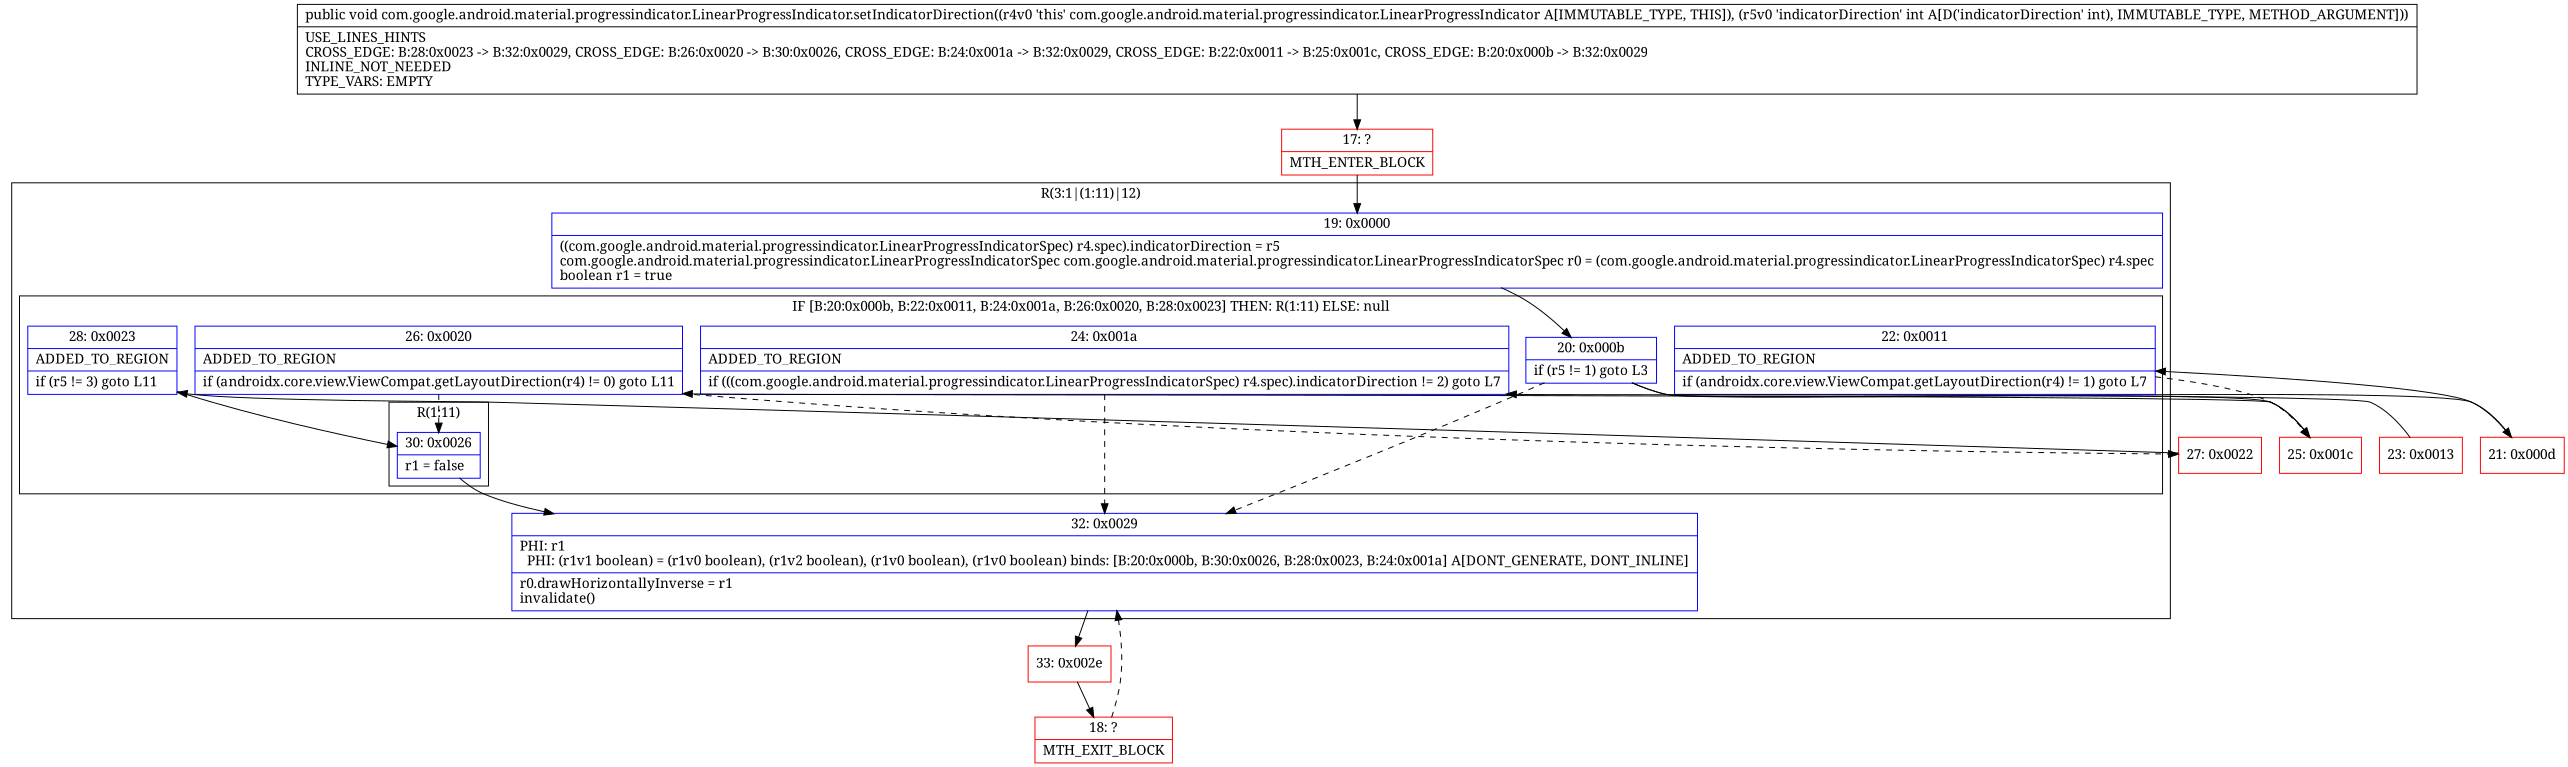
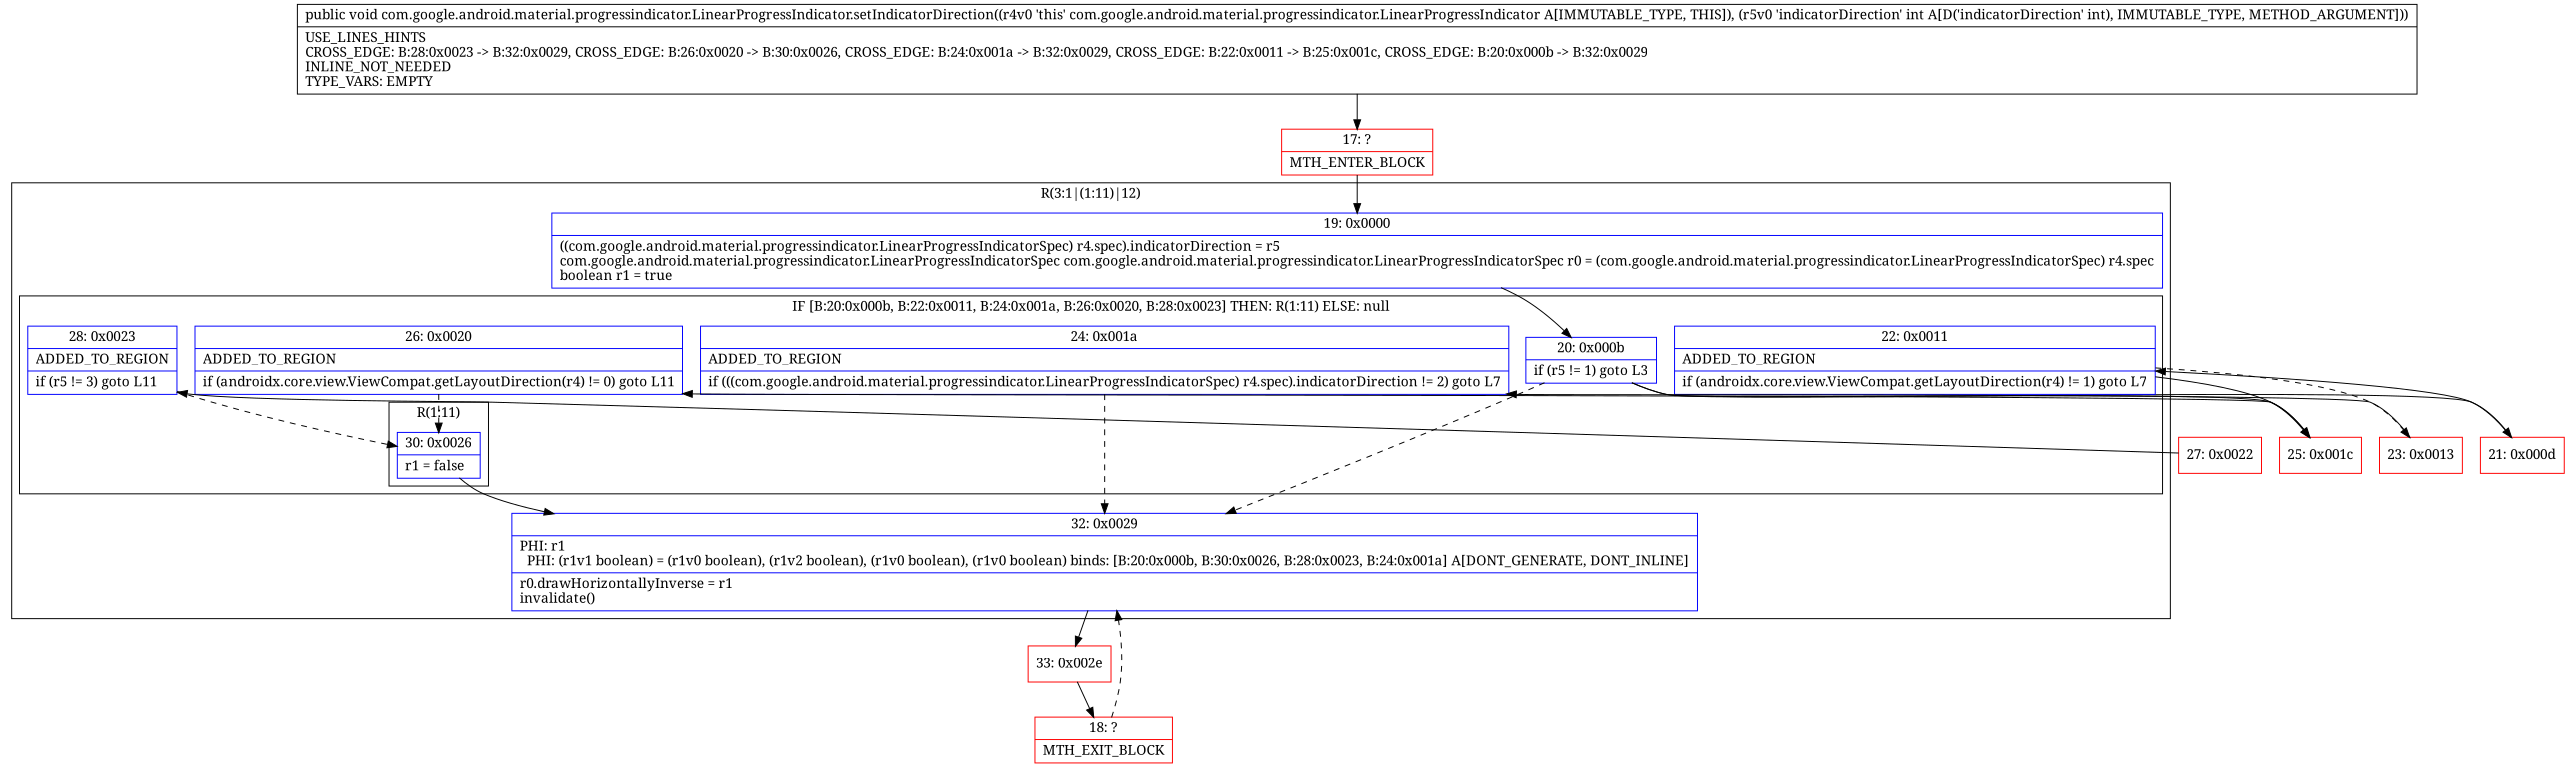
(2227, 388) -> (2227, 388)
none -> (2324, 388)
(282, 421) -> (282, 421)
(1388, 435) -> none
